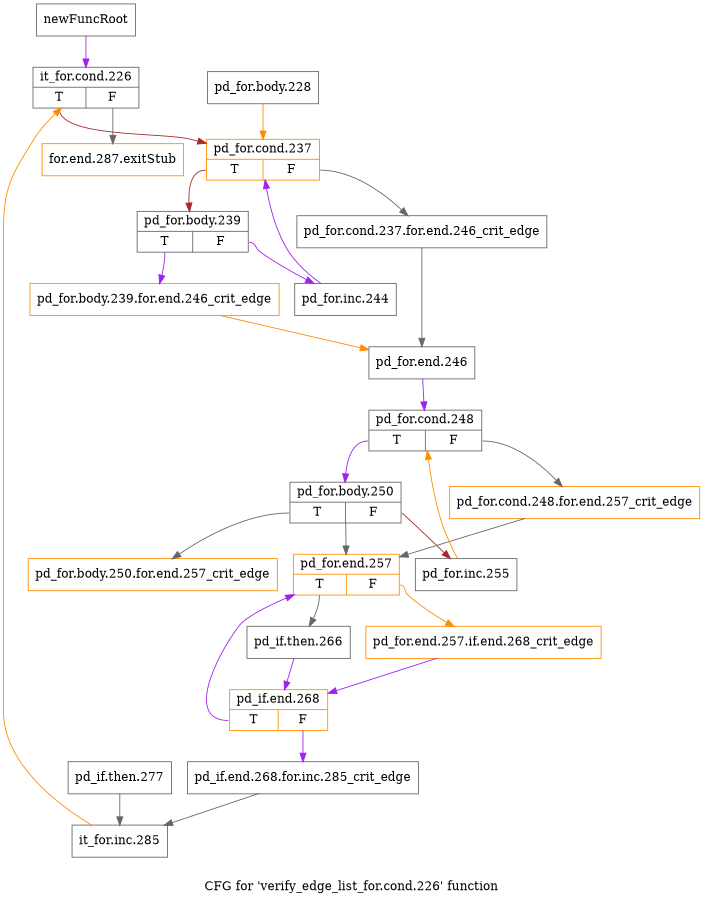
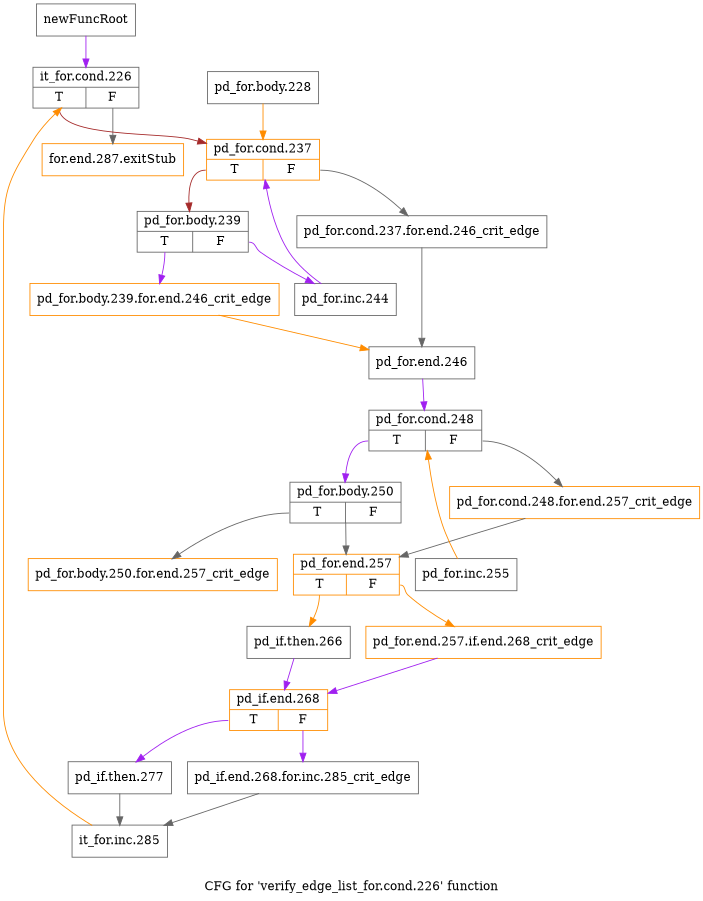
(423, 533) -> none
(318, 607) -> (318, 607)
(223, 651) -> (183, 732)
